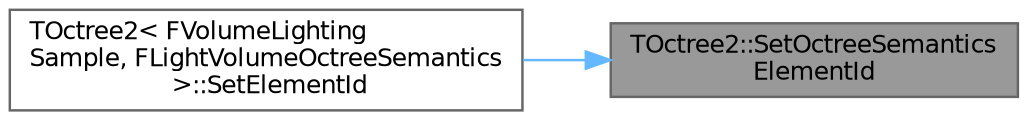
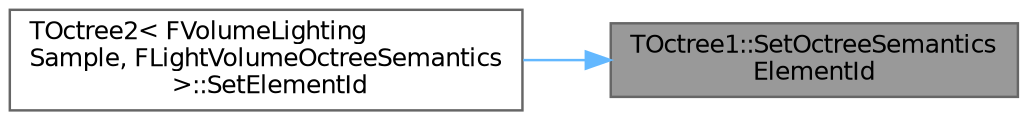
(814, 60) -> (814, 60)
